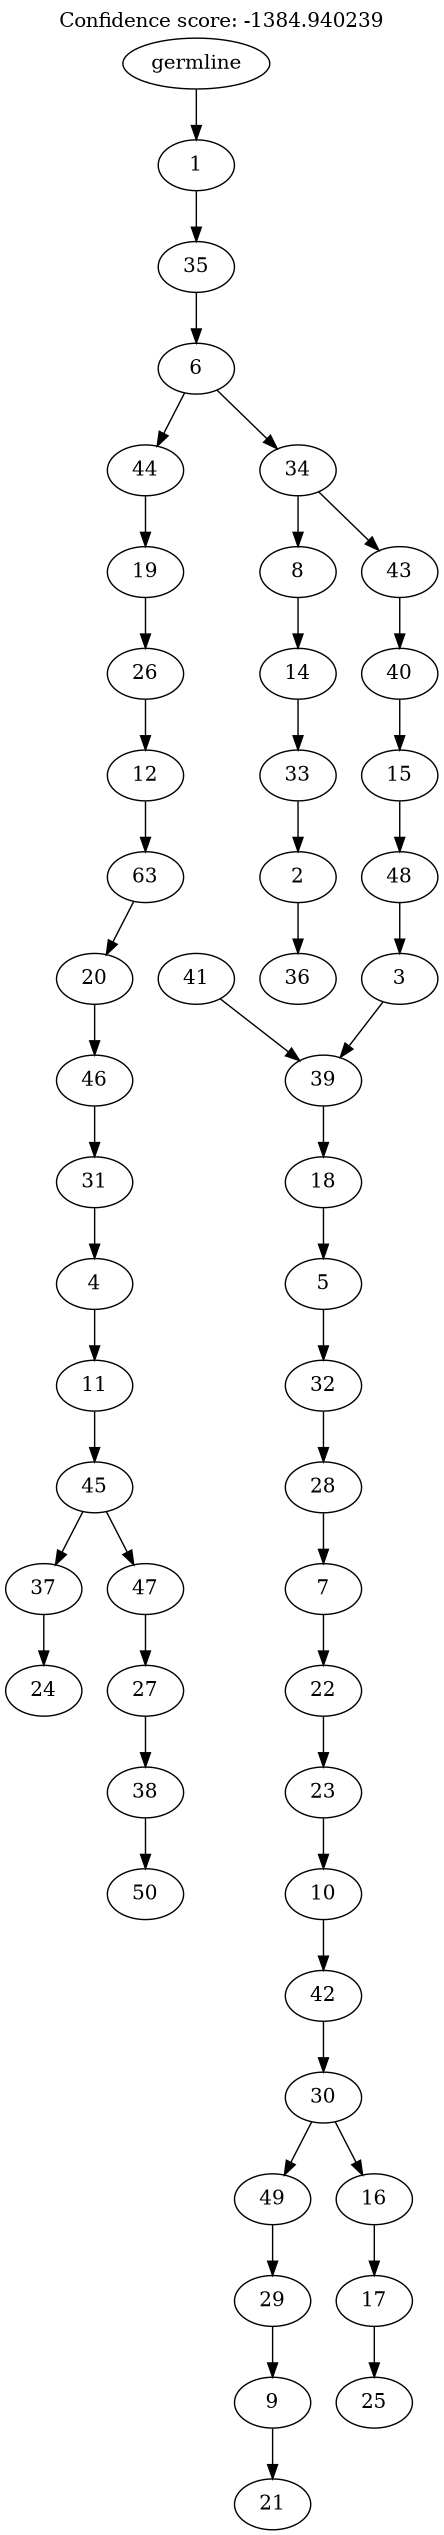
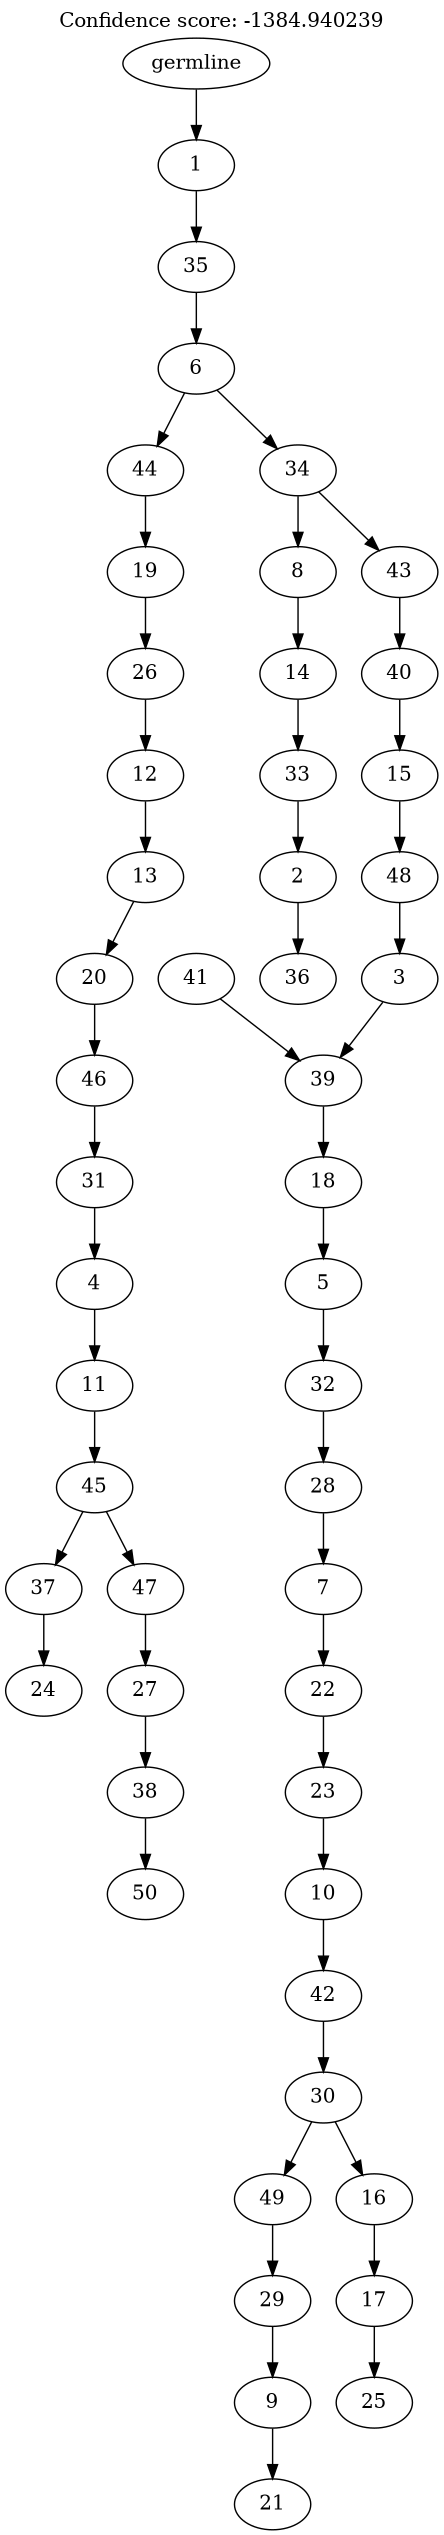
(145, 877) -> (145, 877)
